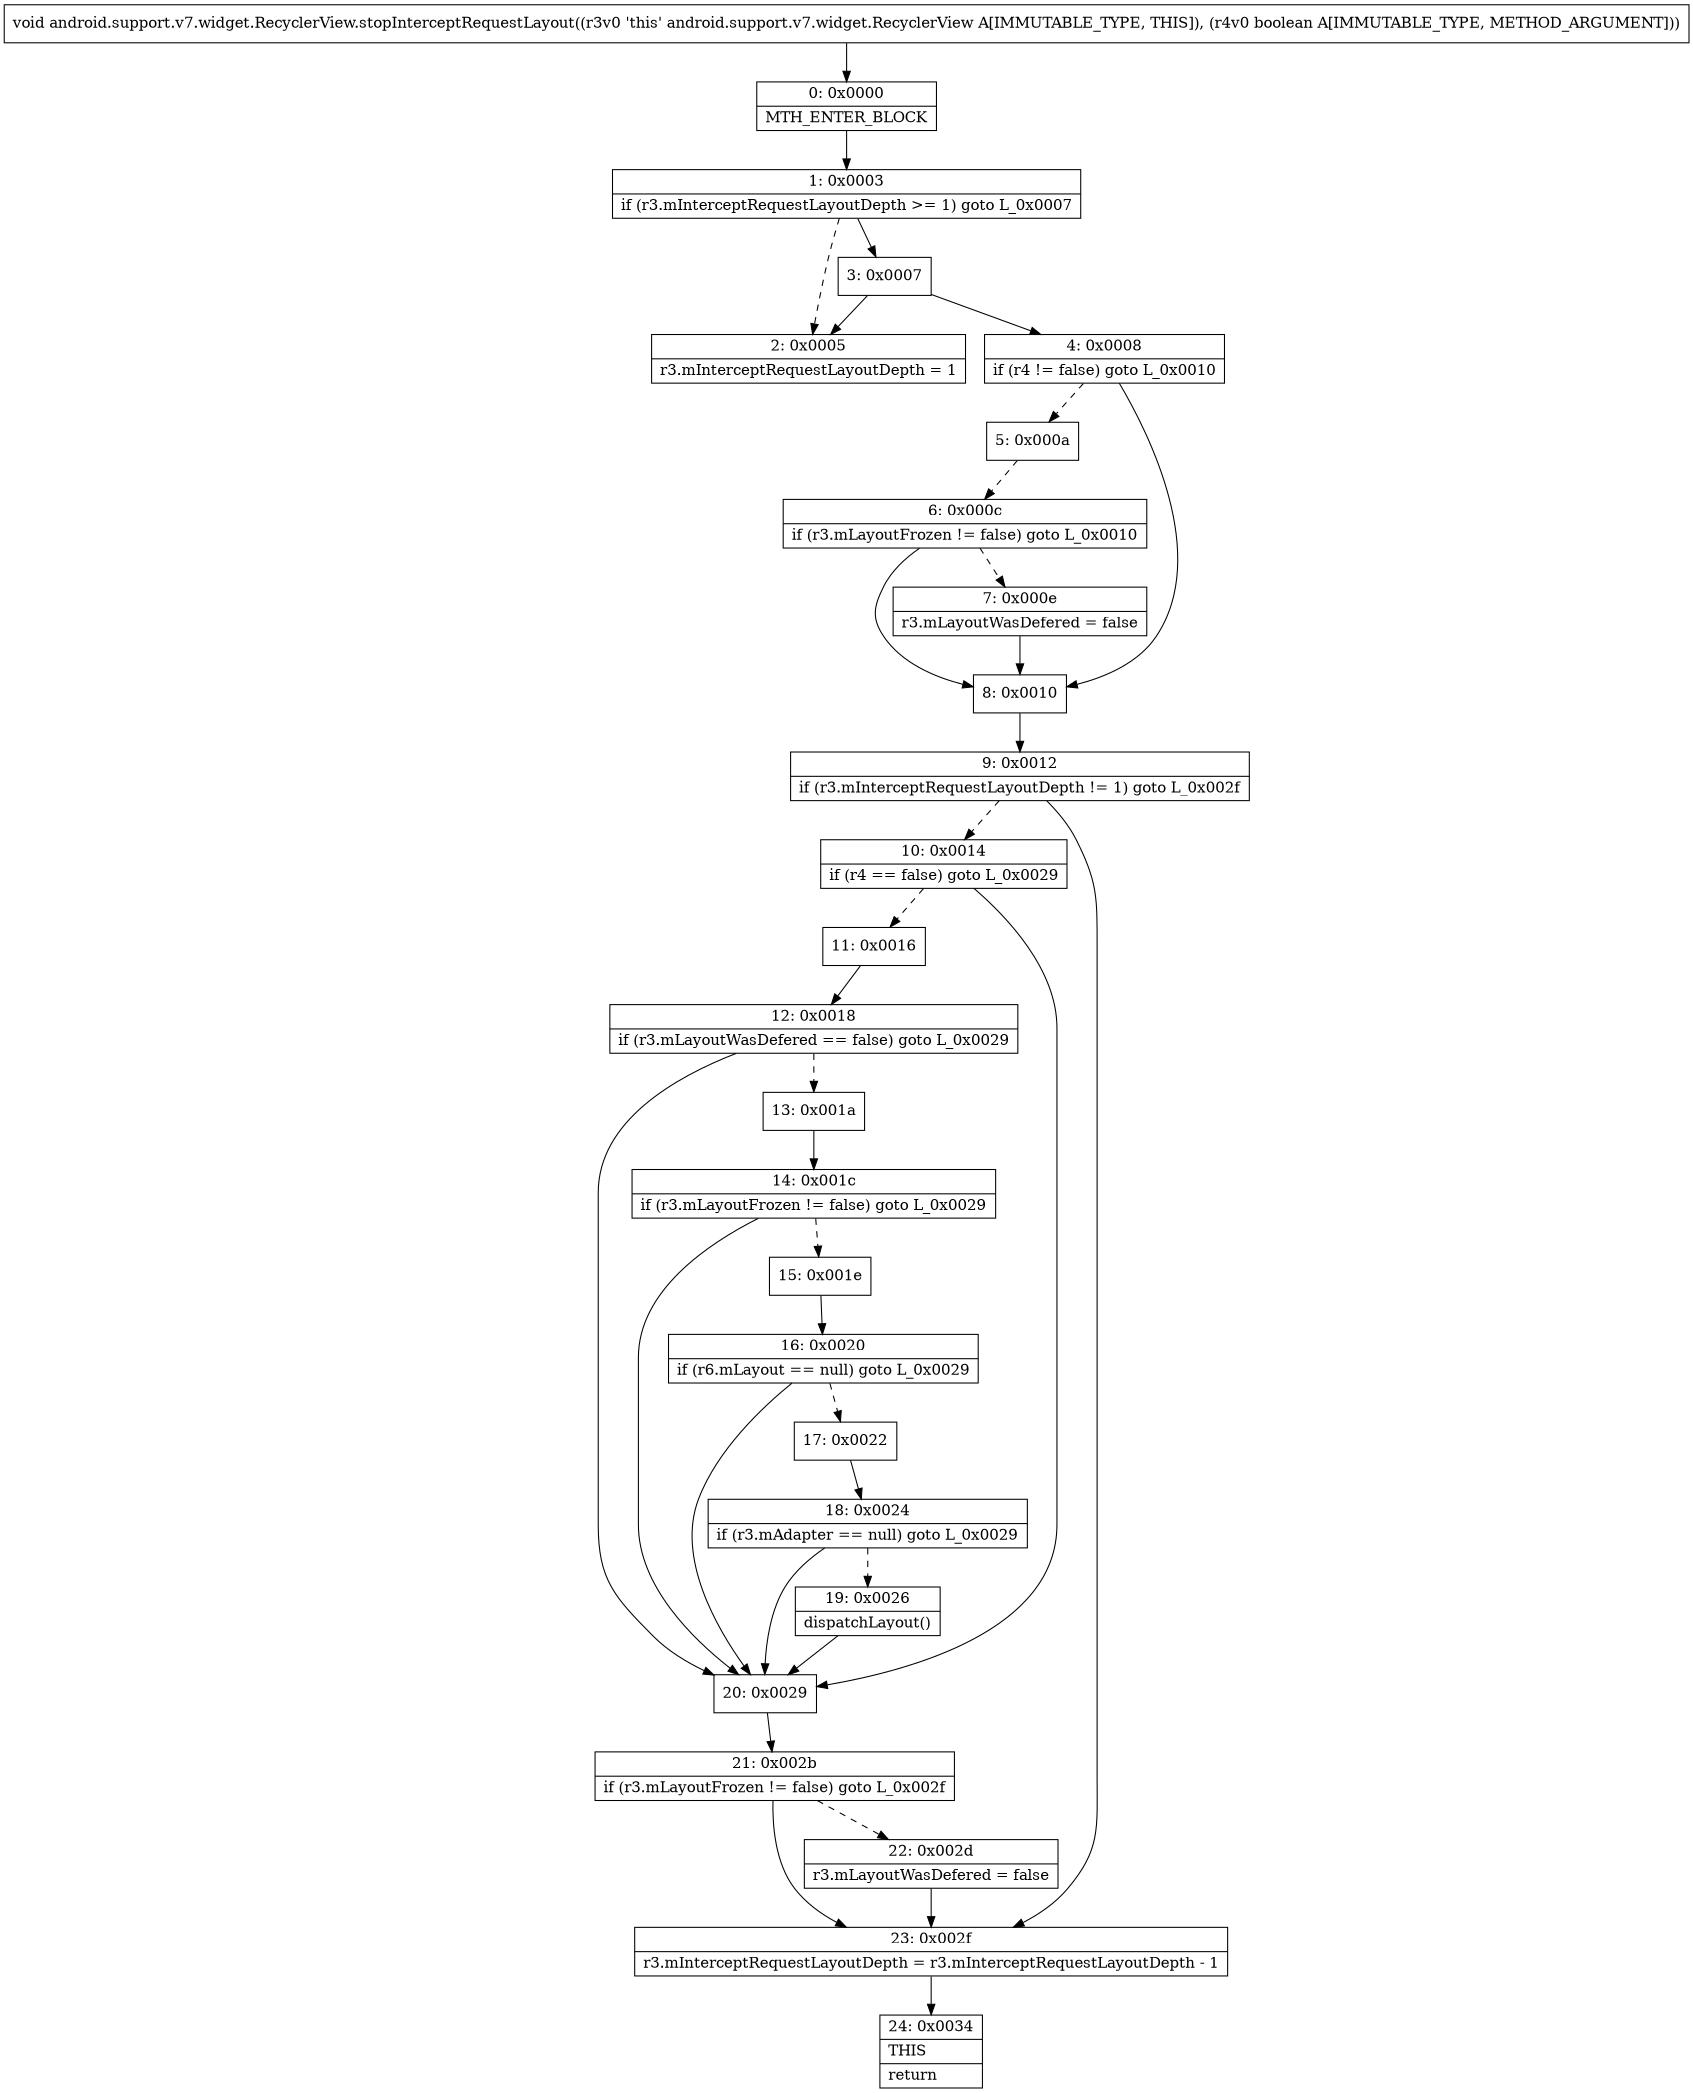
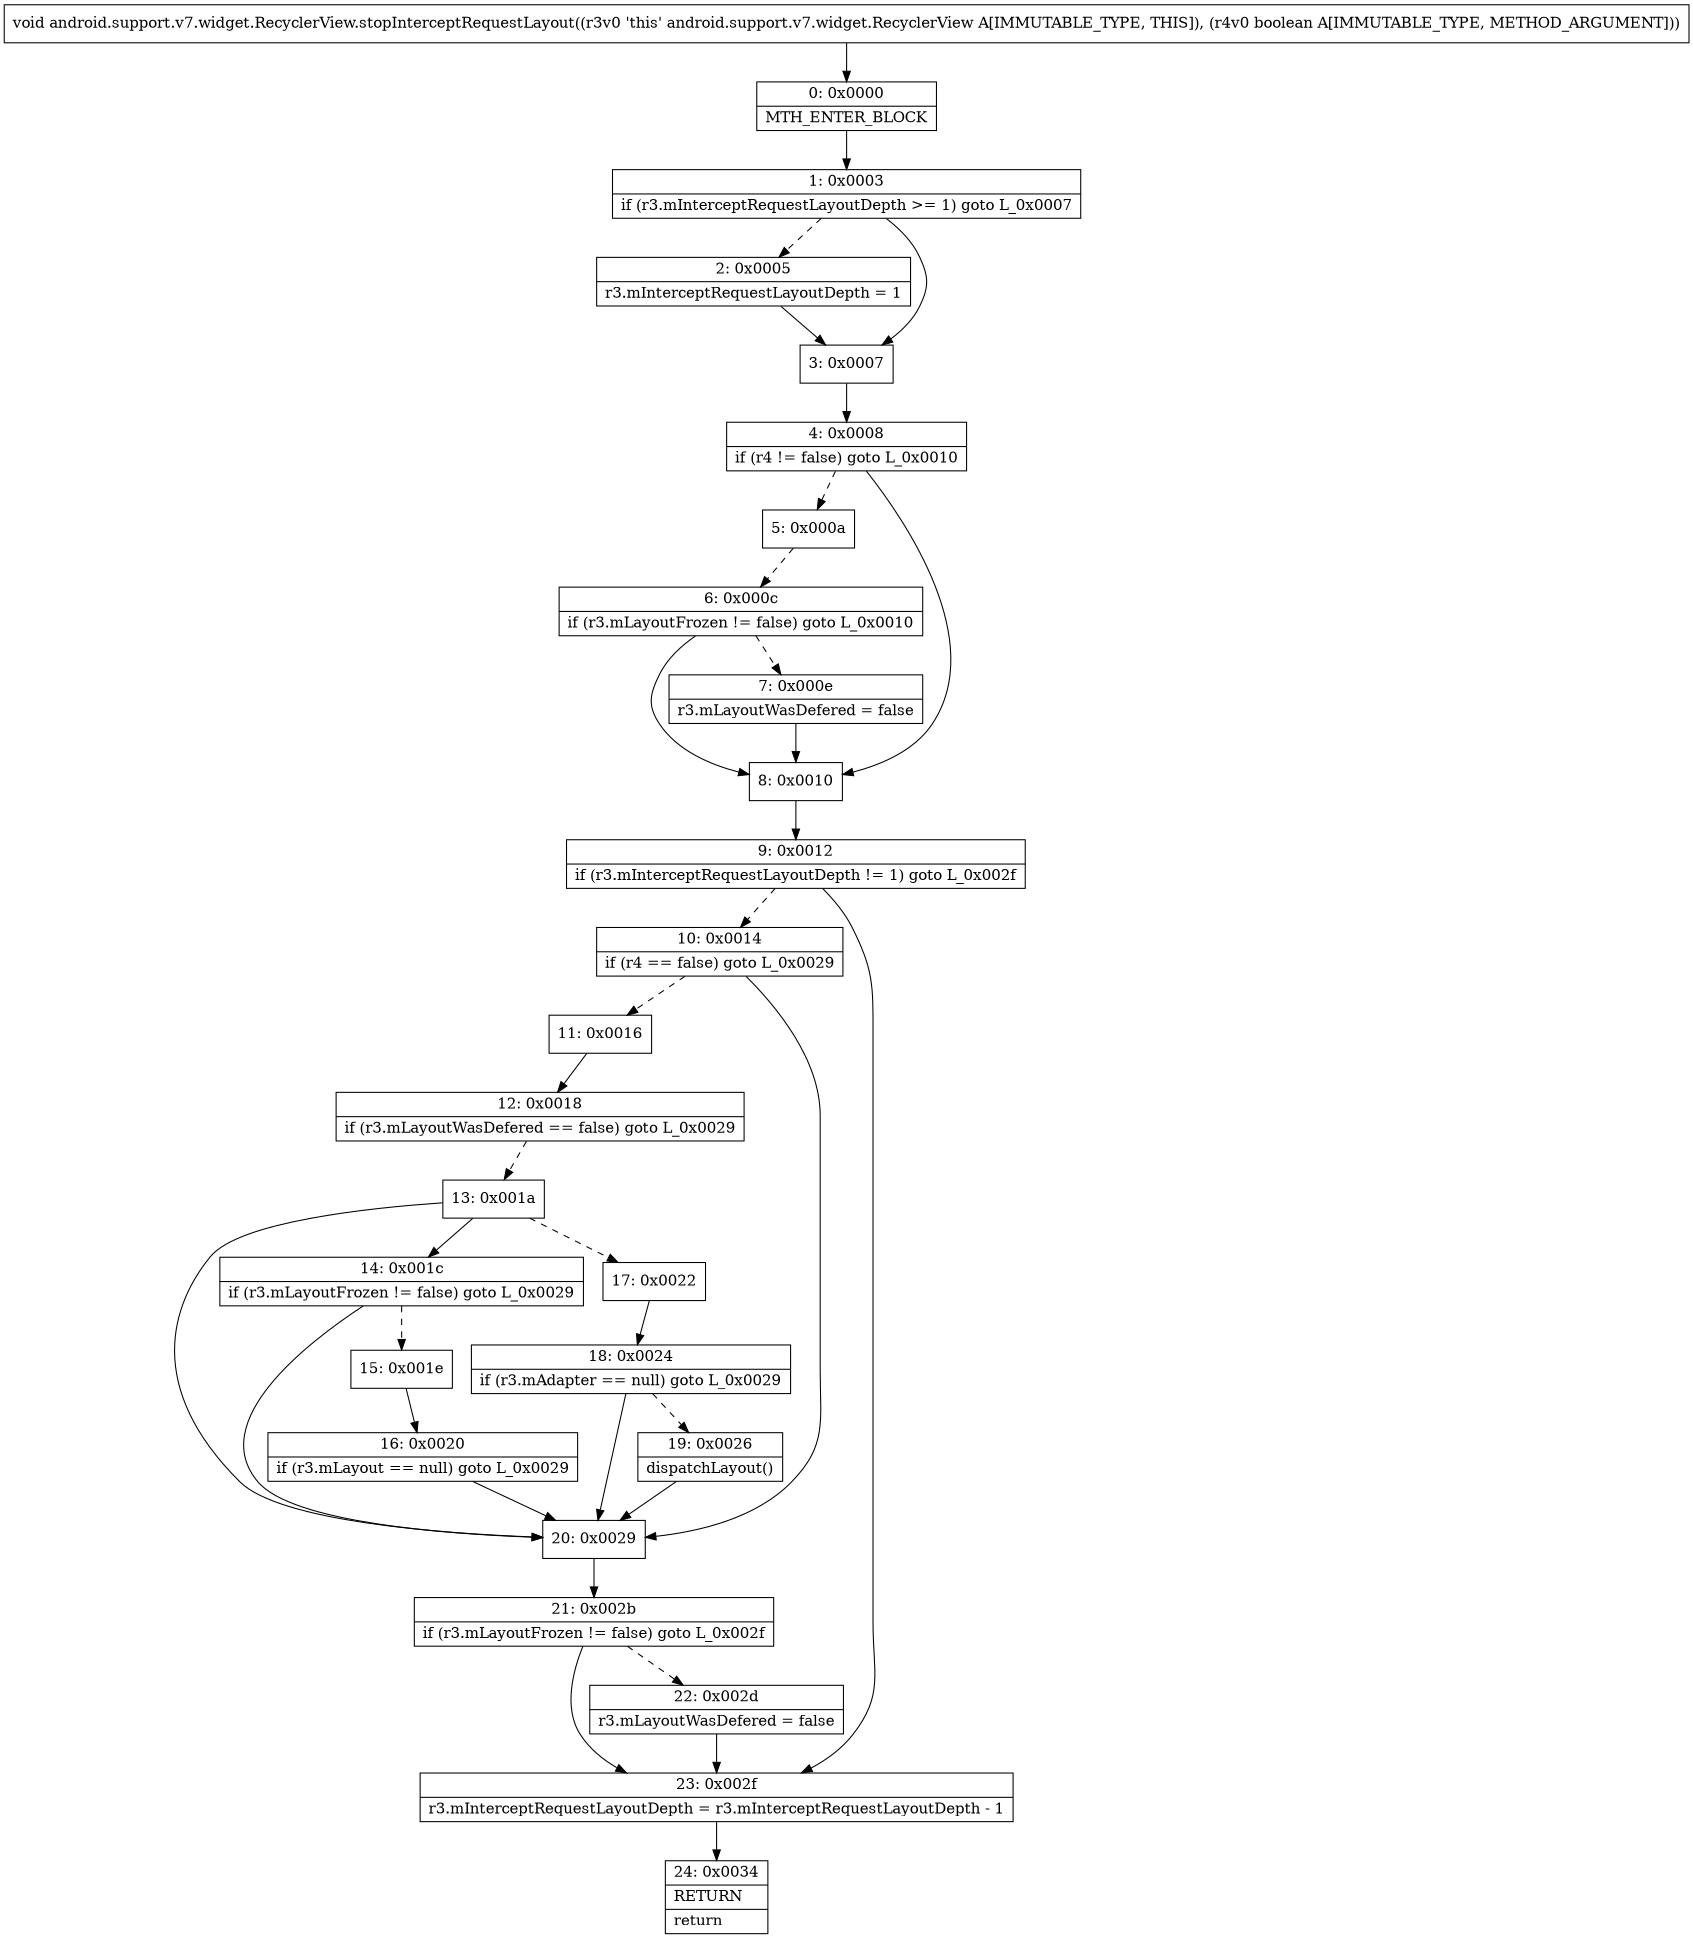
(853, 311) -> (799, 322)
(598, 1350) -> (186, 1402)
(823, 1370) -> (423, 1469)
(834, 1397) -> (569, 1238)
(908, 2051) -> (708, 1897)
